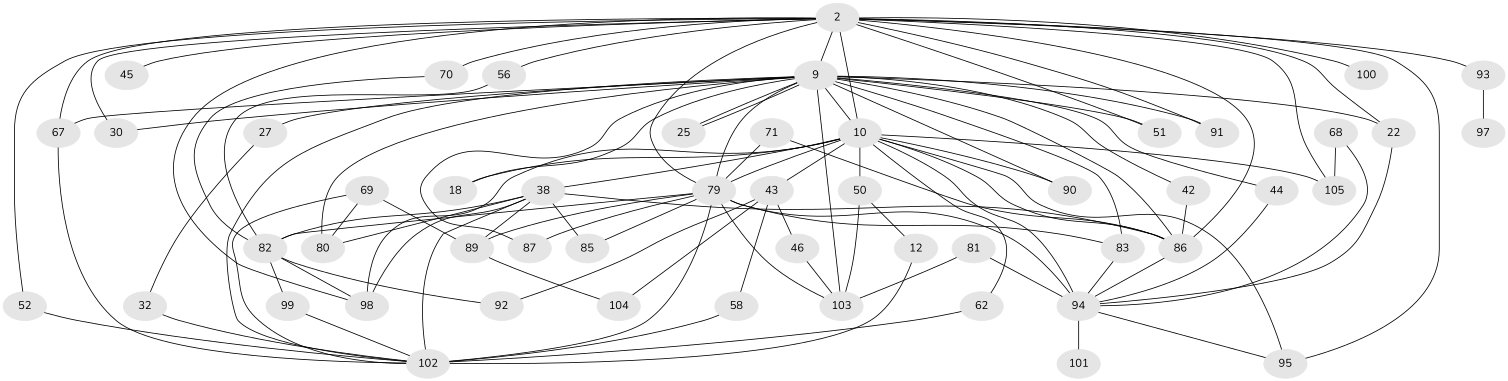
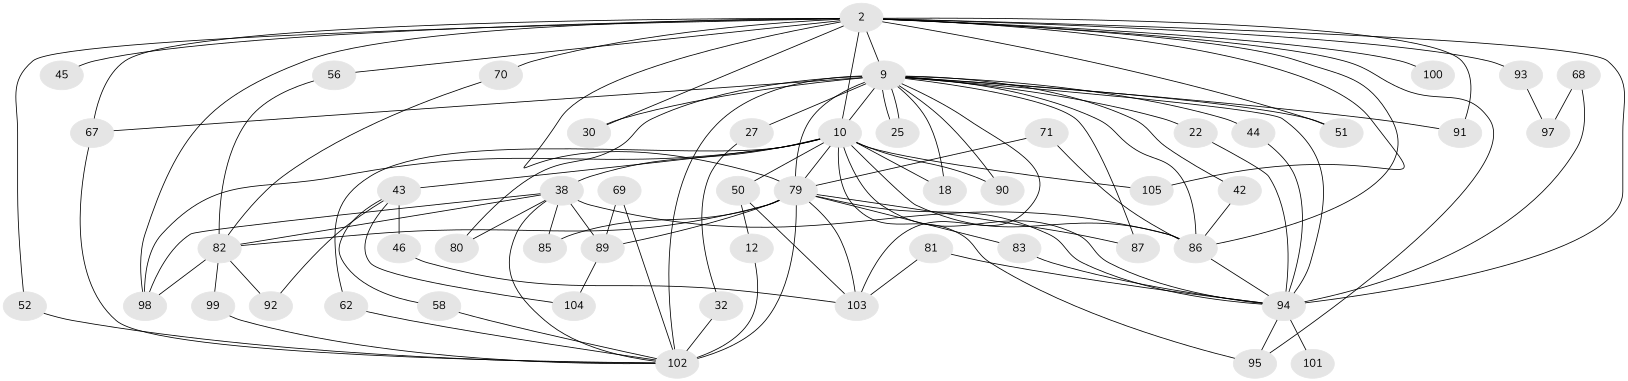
(1132, 32) -> (1488, 44)
(999, 134) -> (1289, 124)
(1335, 162) -> (1563, 104)
(348, 216) -> none
